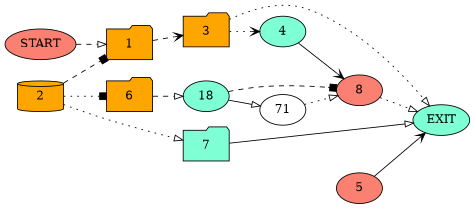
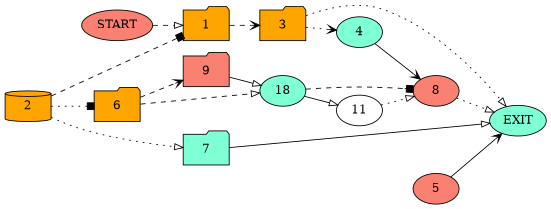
none -> (206, 71)
(283, 110) -> (359, 110)
